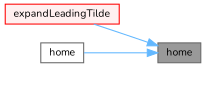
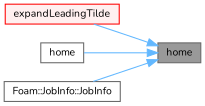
none -> (62, 92)
